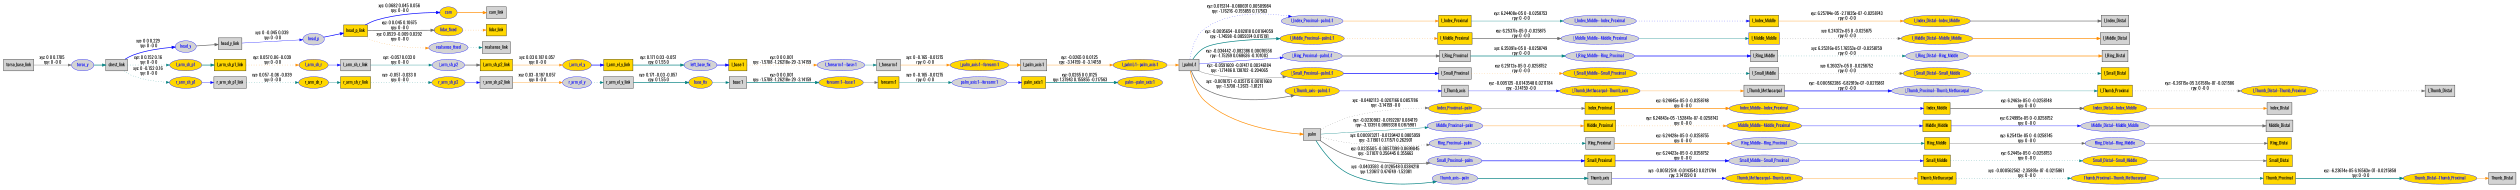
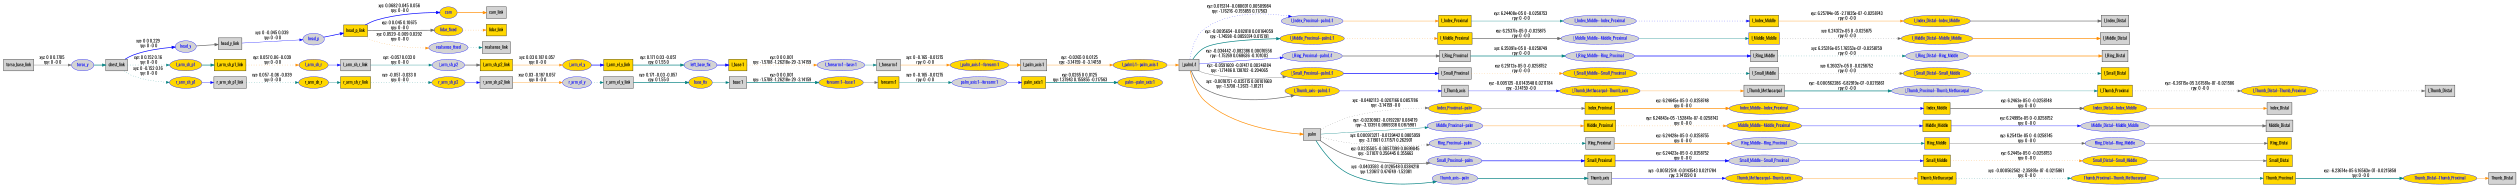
(1836, 91) -> (1836, 91)
(1937, 143) -> (1937, 143)
(2015, 161) -> (2015, 161)
